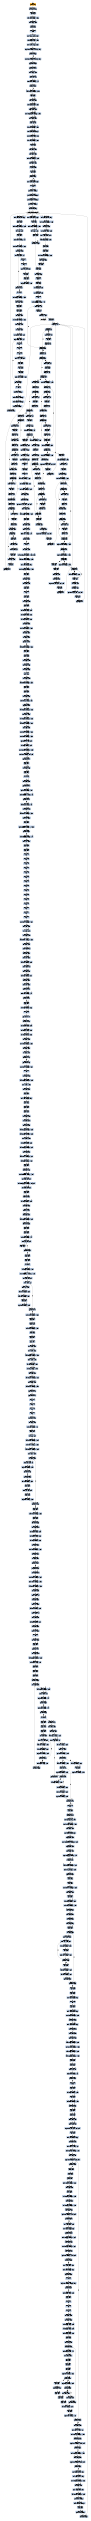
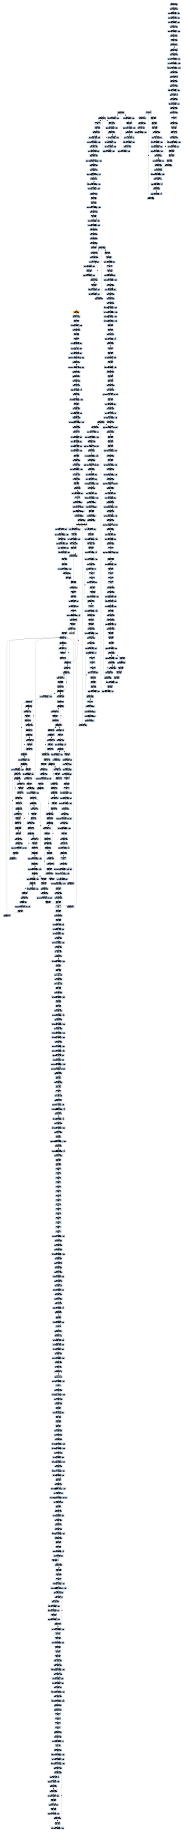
(35, 1518) -> none
